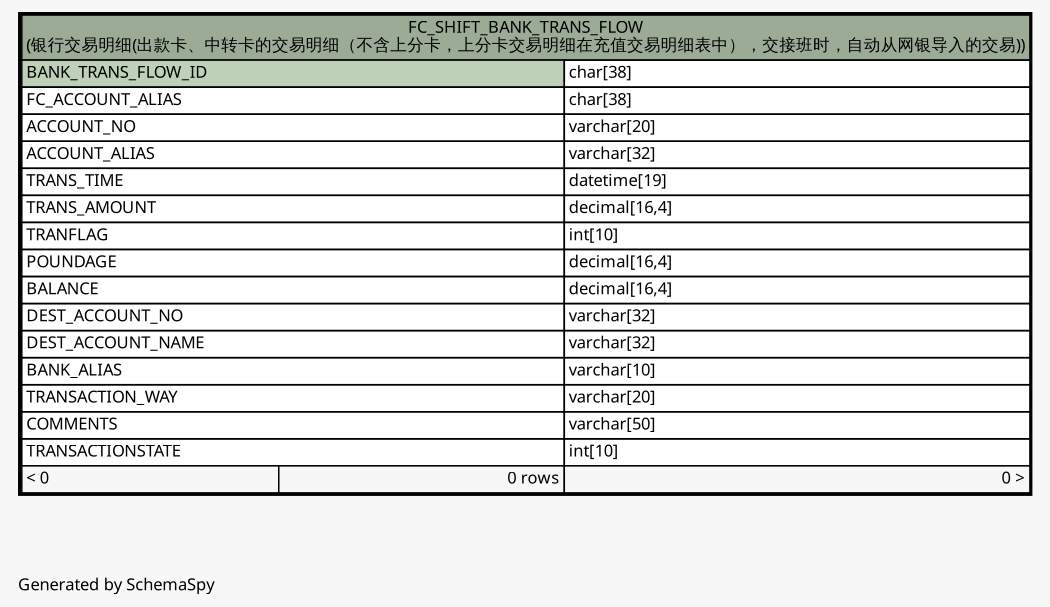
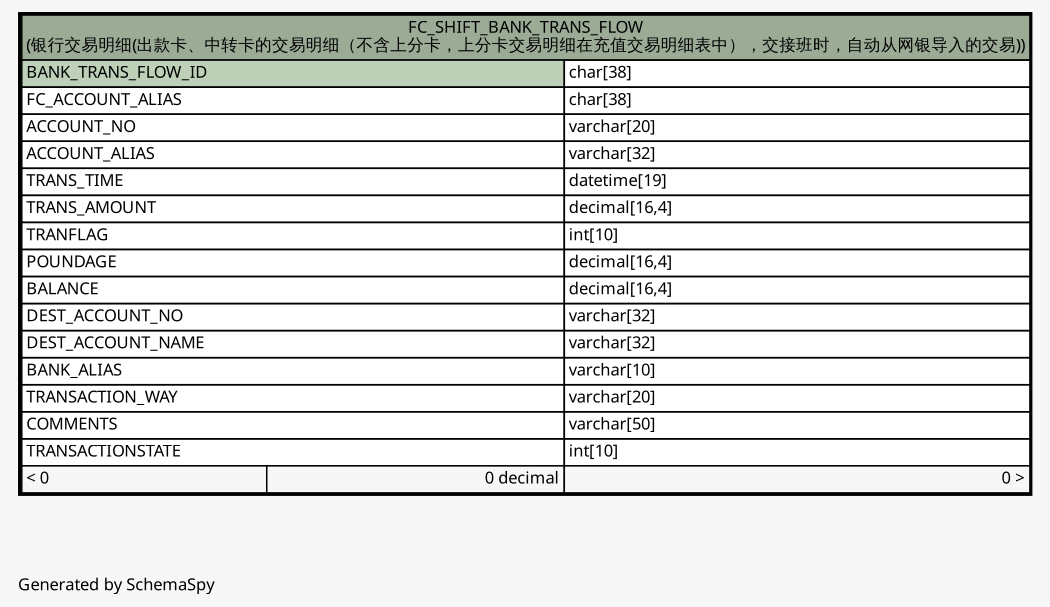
(533, 479) -> (522, 479)
